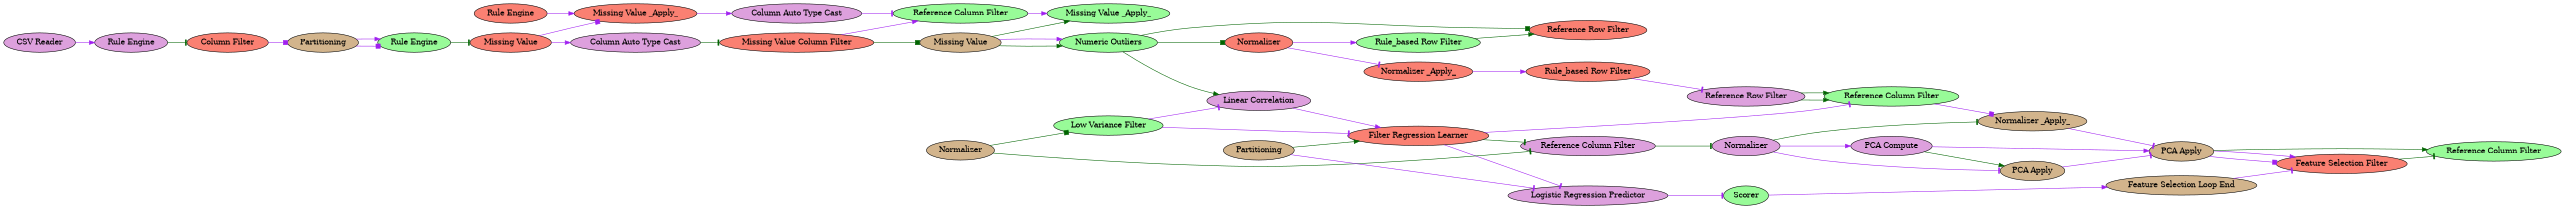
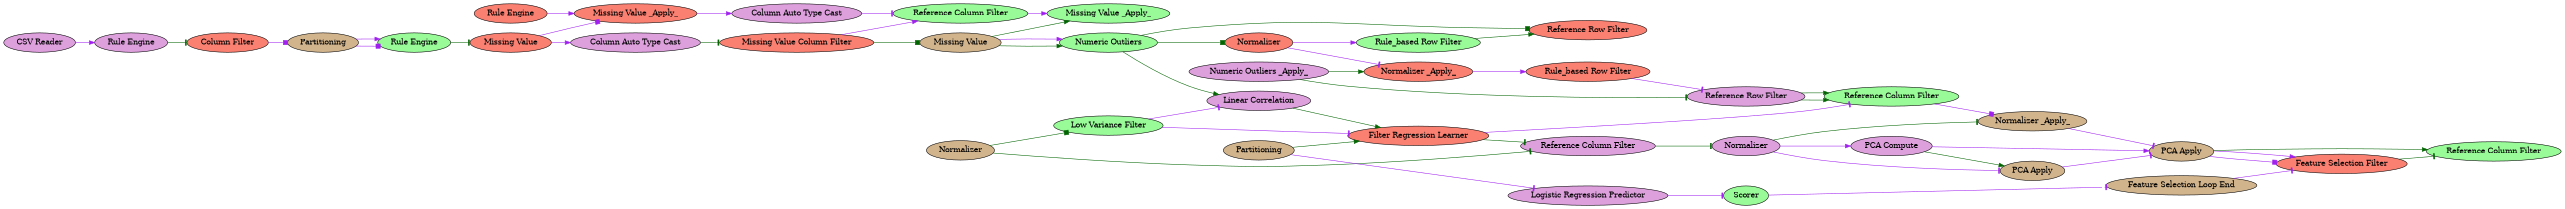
none -> (1259, 72)
(1334, 117) -> (1334, 117)
(1502, 165) -> none
(1935, 191) -> (1935, 191)
